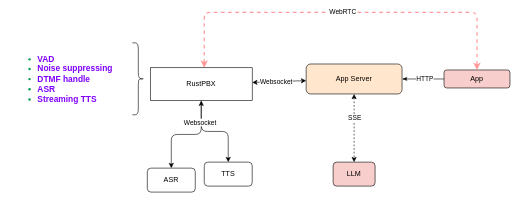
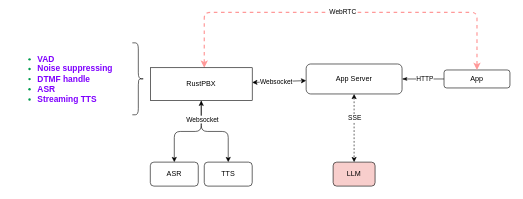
(354, 79) -> (354, 79)
(477, 79) -> (477, 79)
(171, 180) -> (174, 174)
